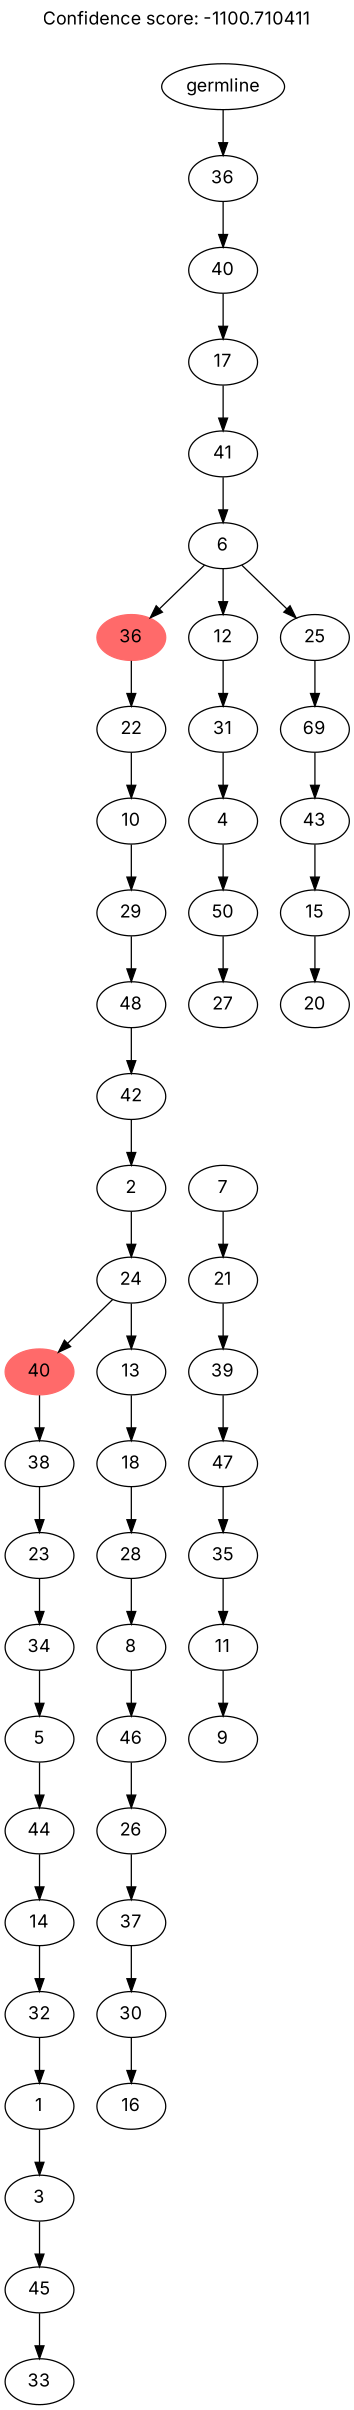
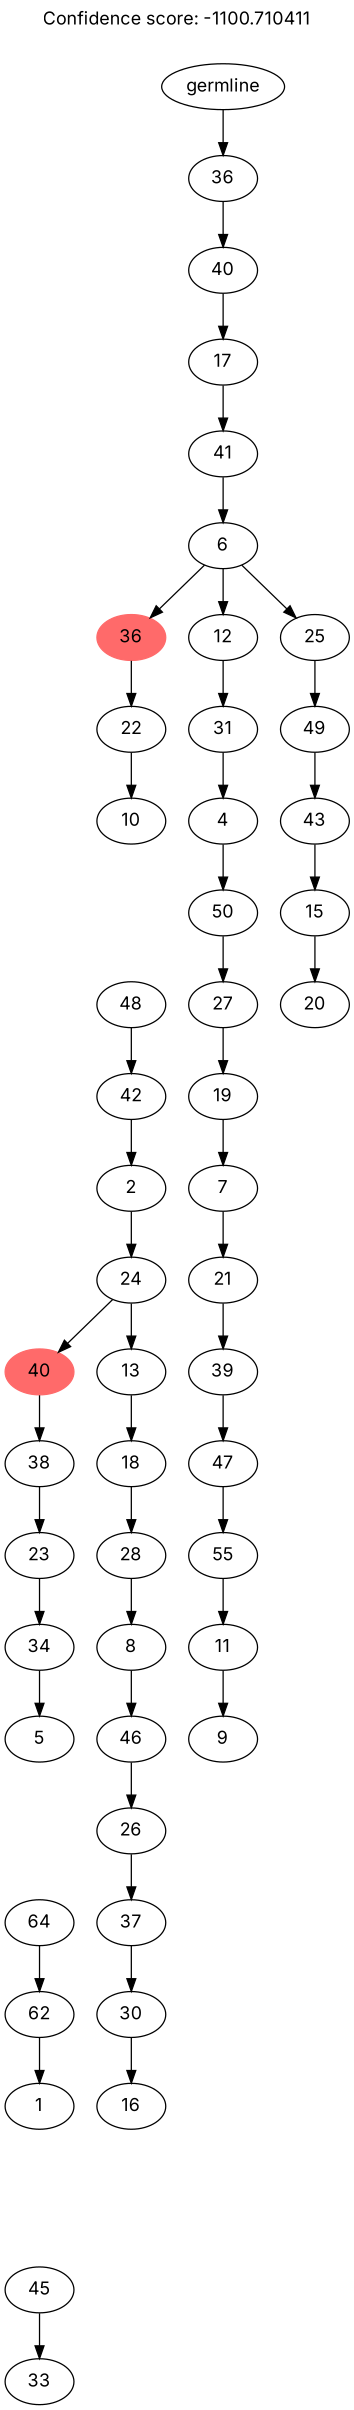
(315, 729) -> (315, 729)
(131, 913) -> none
none -> (223, 1096)
(223, 1556) -> (223, 1556)
(40, 1831) -> none
(40, 1923) -> (40, 1923)
(40, 2014) -> (40, 2014)
(40, 2198) -> none
